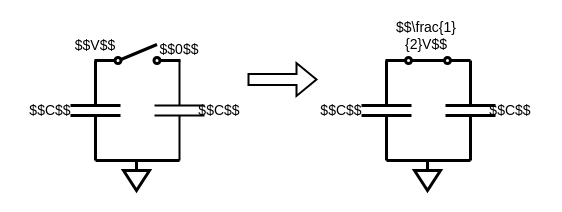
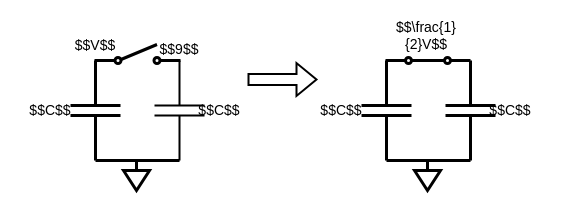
(180, 50) -> (180, 50)
